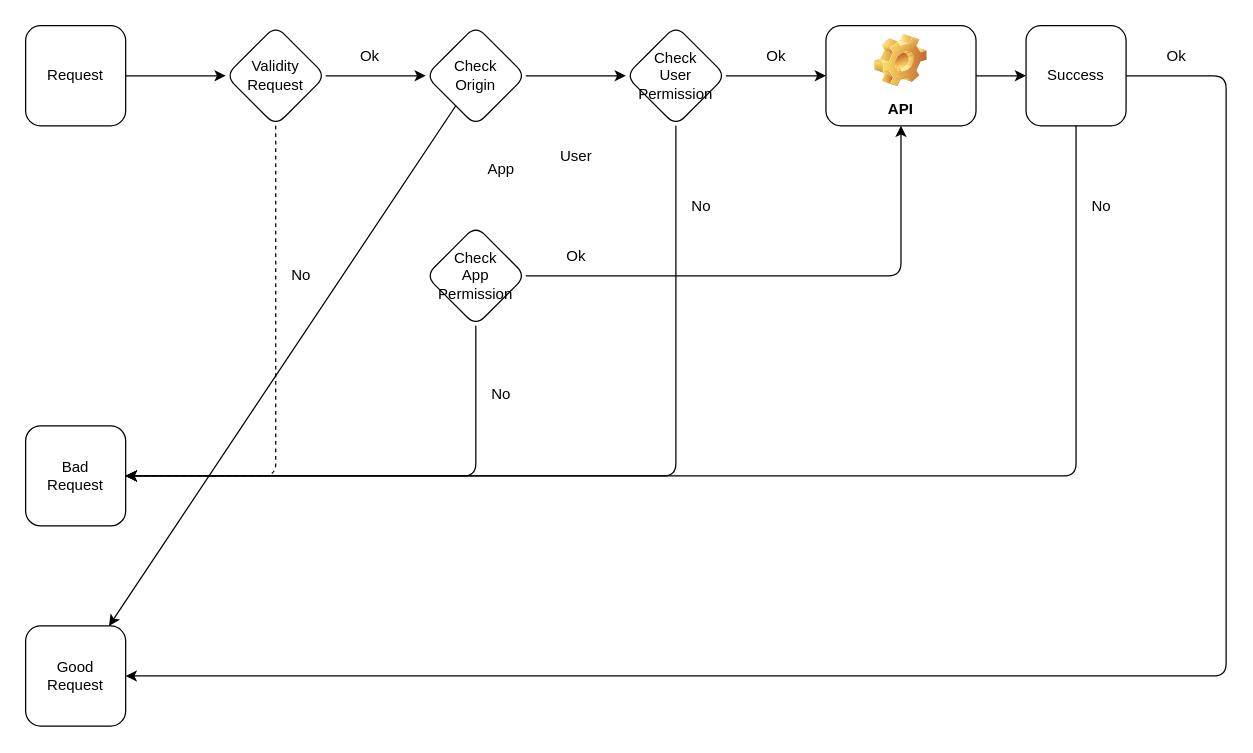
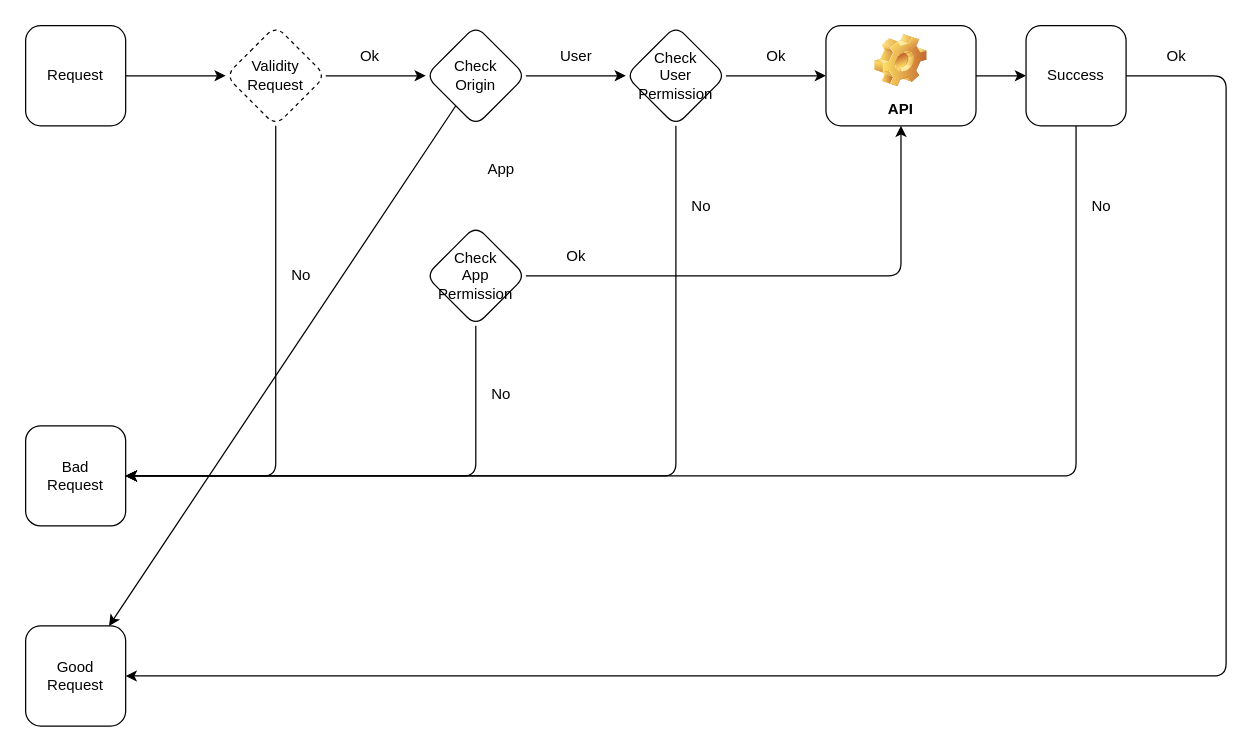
(276, 76) -> (276, 76)
(576, 157) -> (576, 57)
(276, 249) -> (276, 249)
